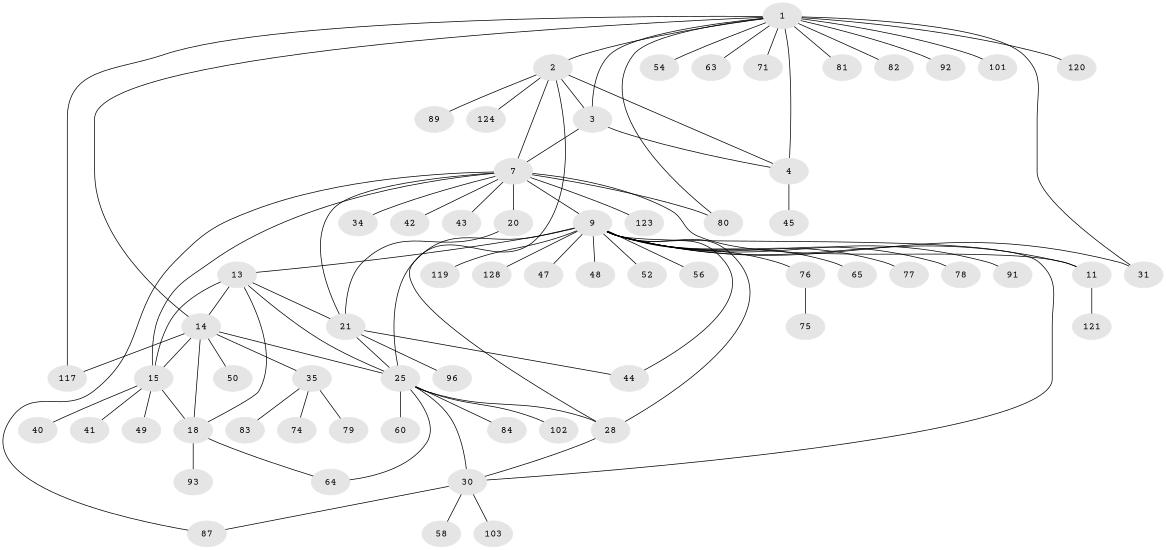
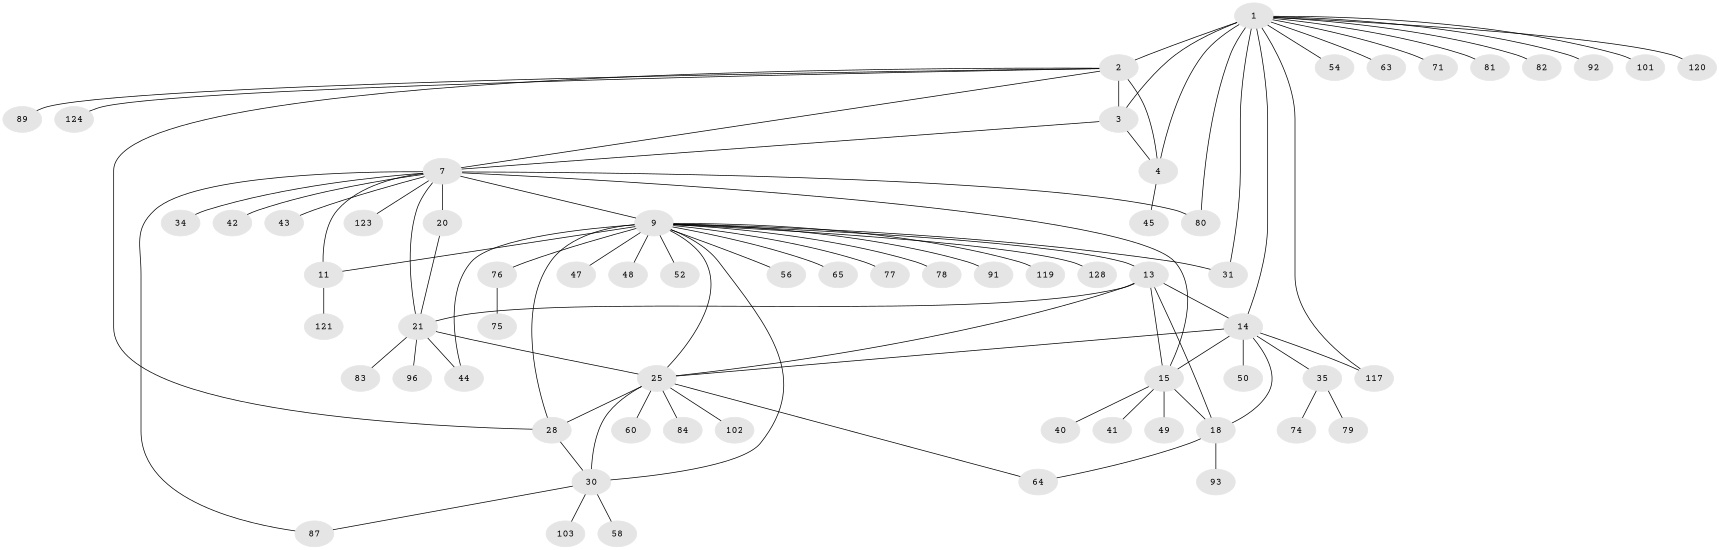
(278, 404) -> (389, 353)
